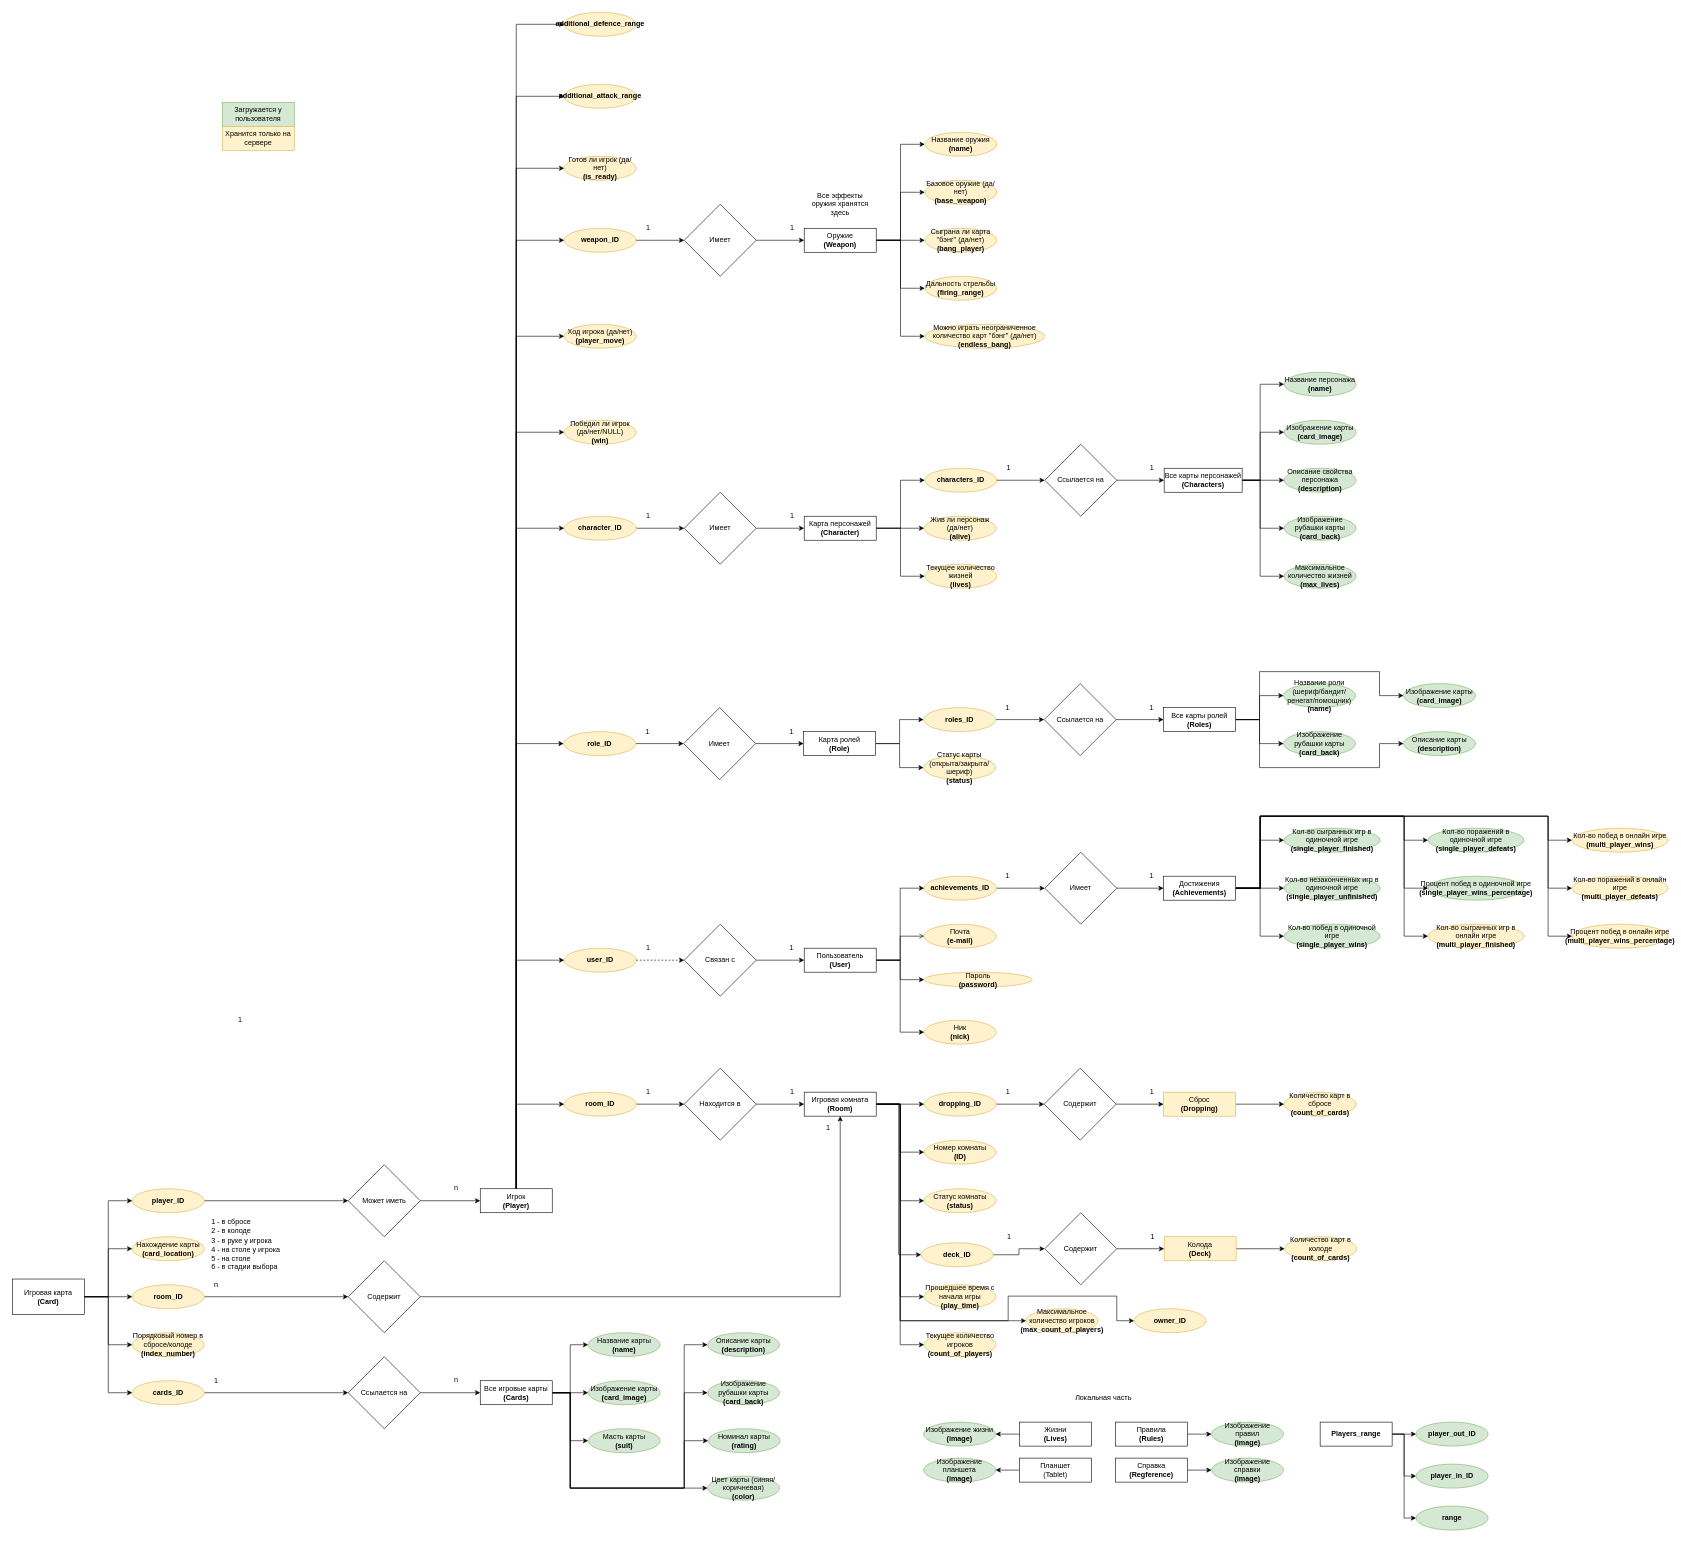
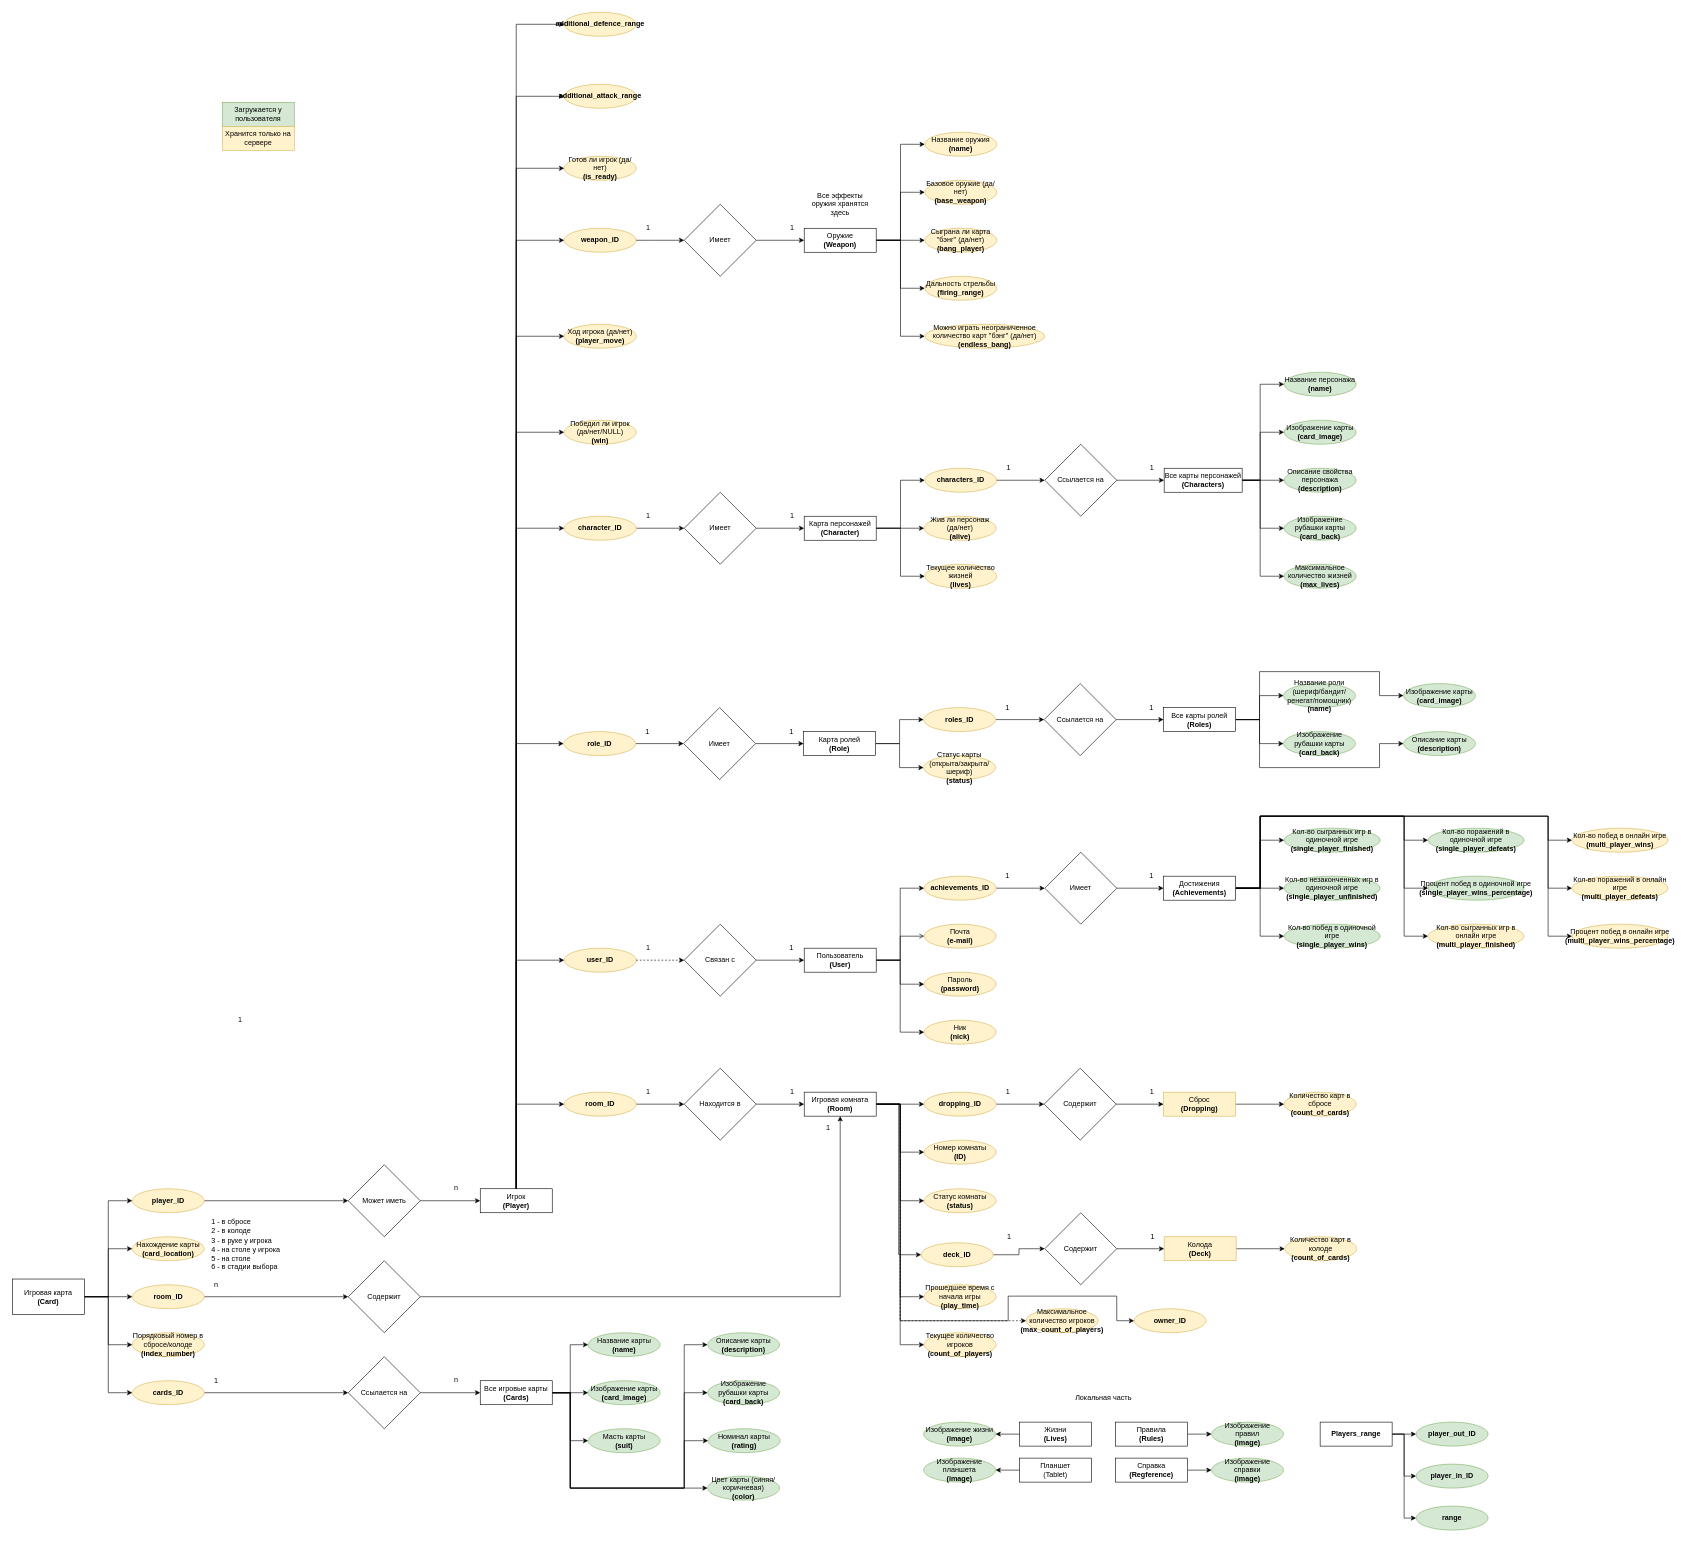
(978, 980) -> (960, 984)
(1015, 1321) -> (1015, 1321)
